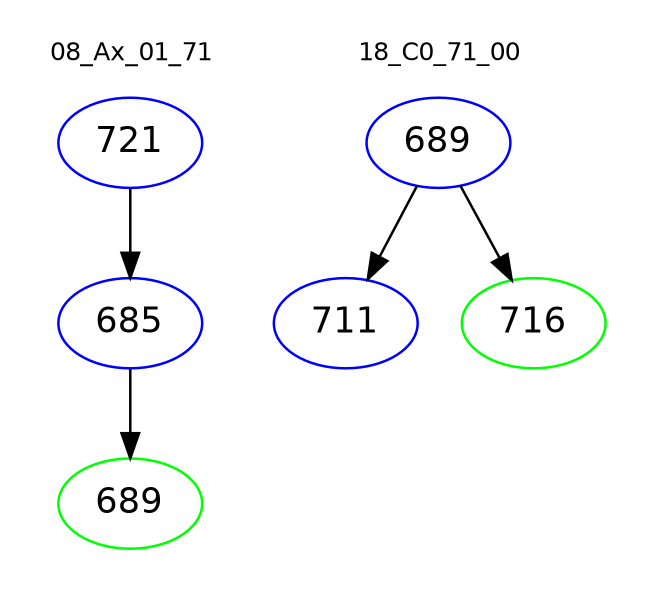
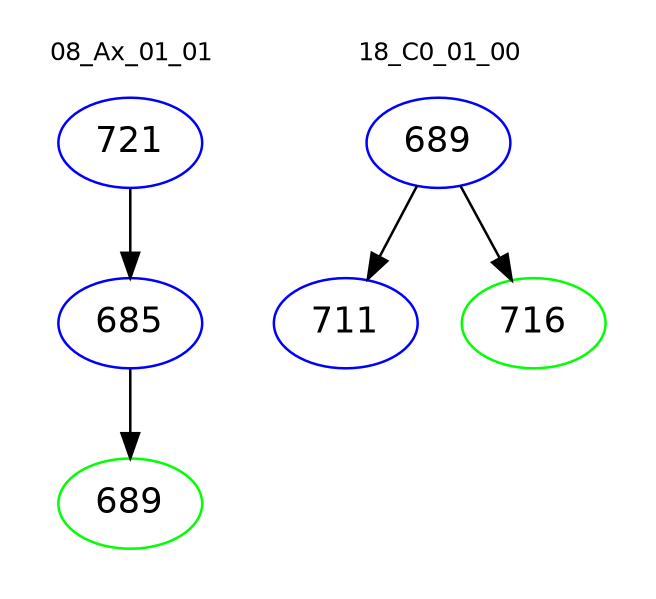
(132, 54) -> (132, 54)
(440, 54) -> (440, 54)
